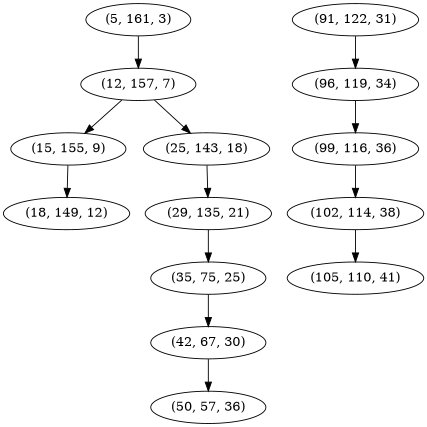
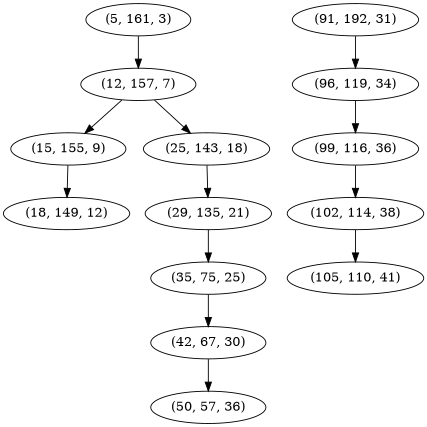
(355, 20) -> (355, 20)
